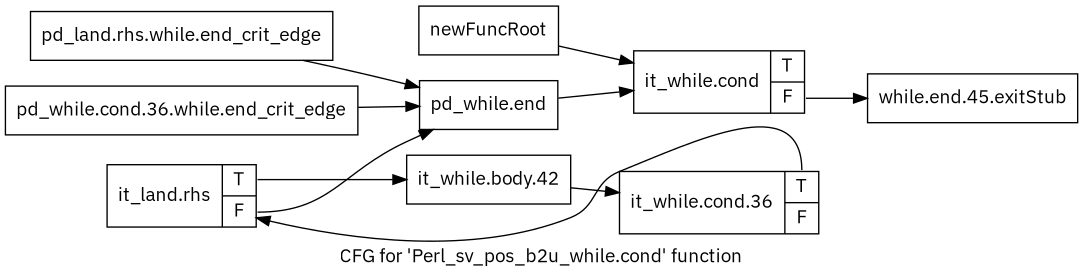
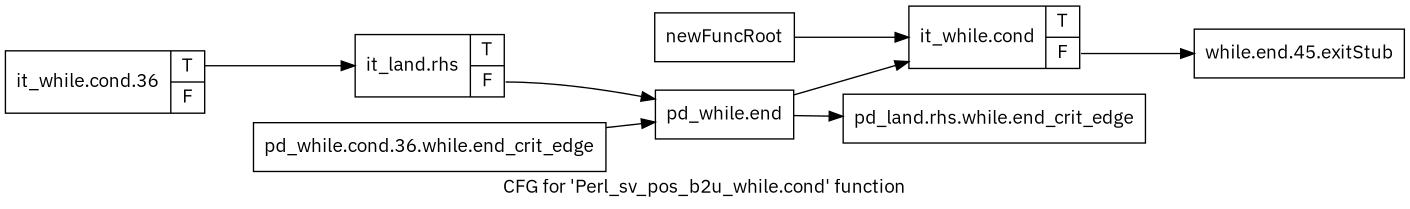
(354, 72) -> (811, 116)
(489, 180) -> none
